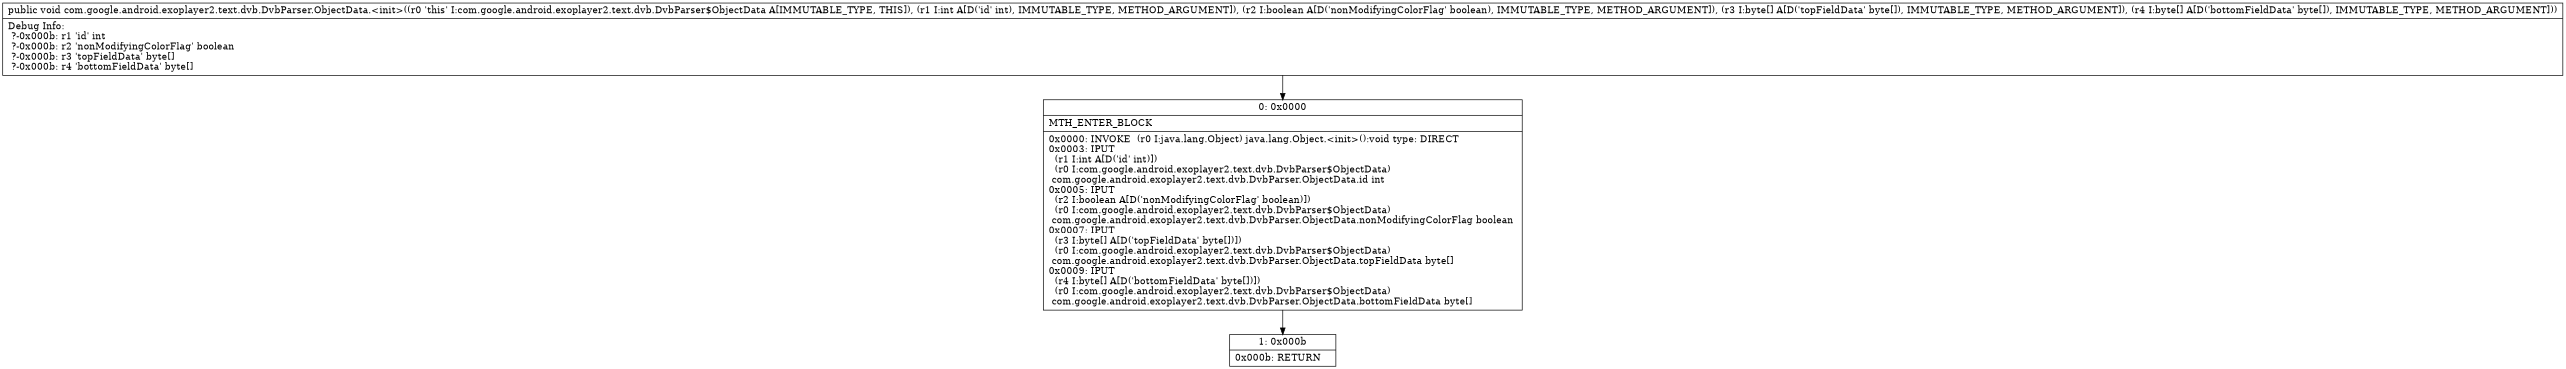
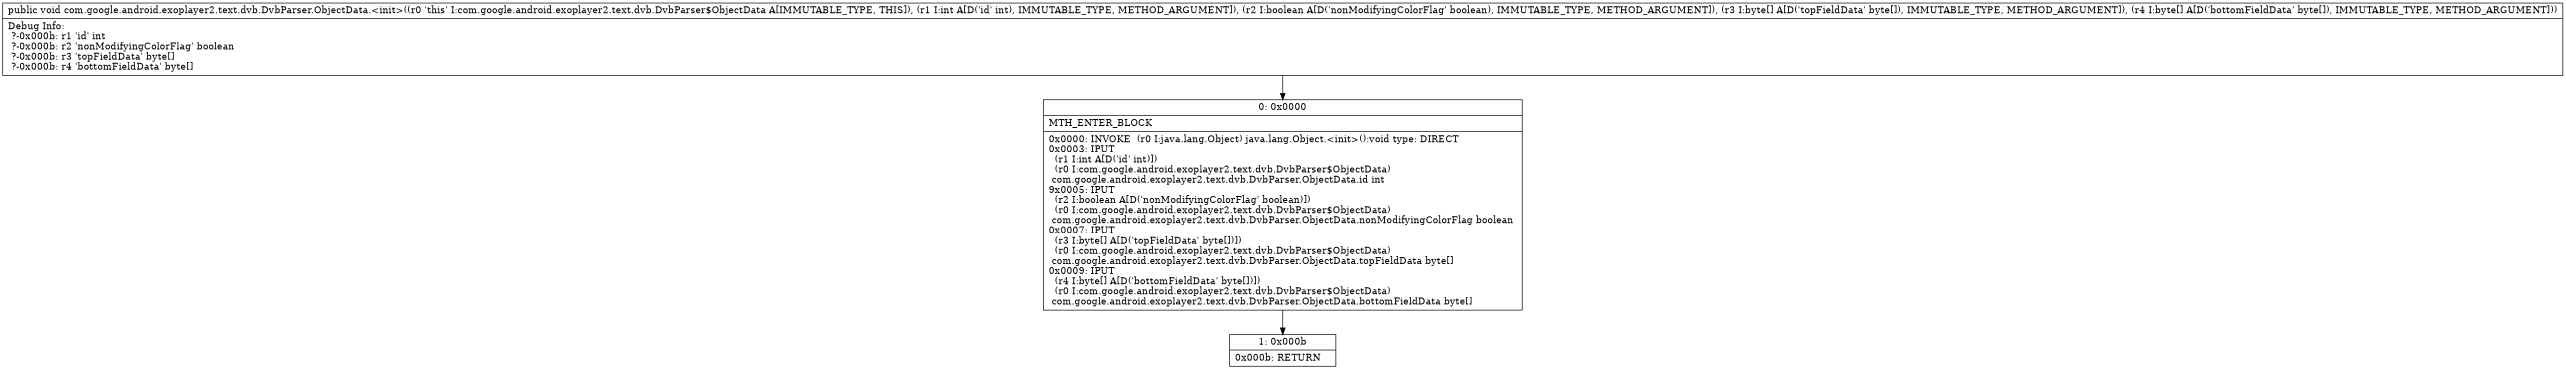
(1085, 190) -> (1085, 190)
